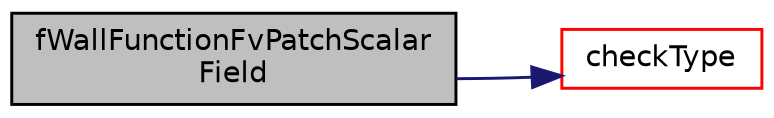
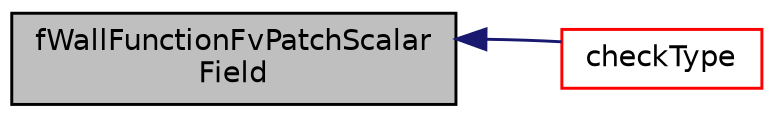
(494, 78) -> (524, 40)
